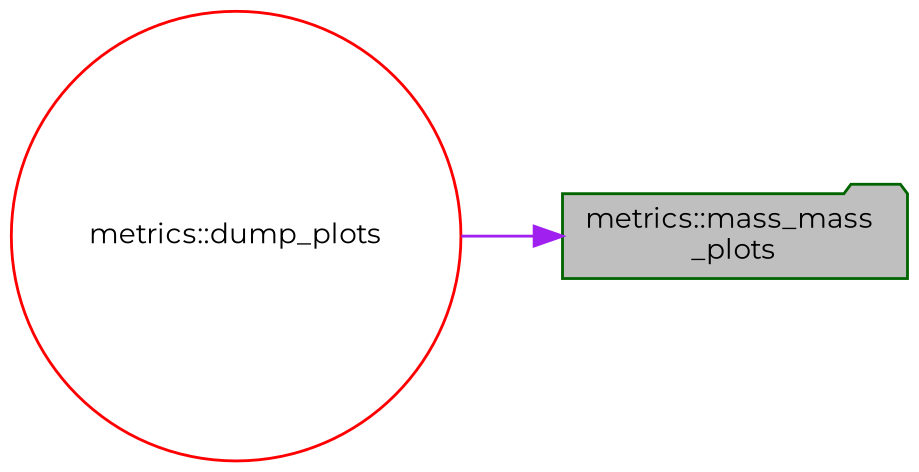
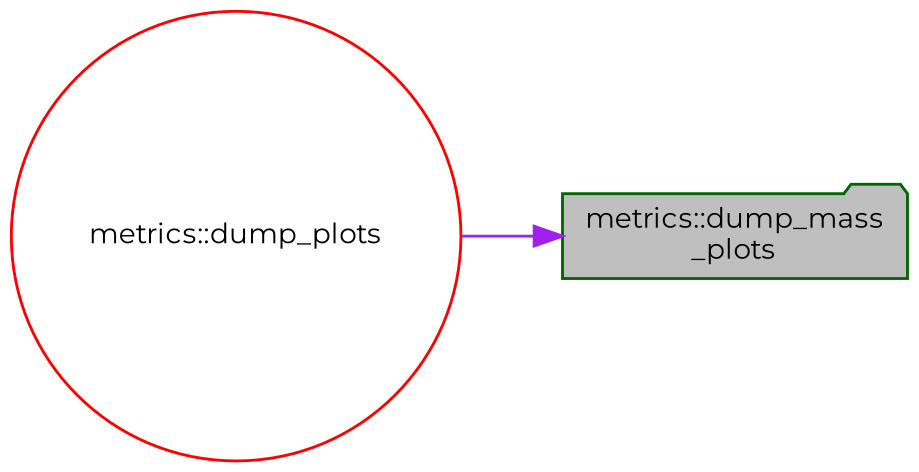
(735, 236) -> (735, 236)
